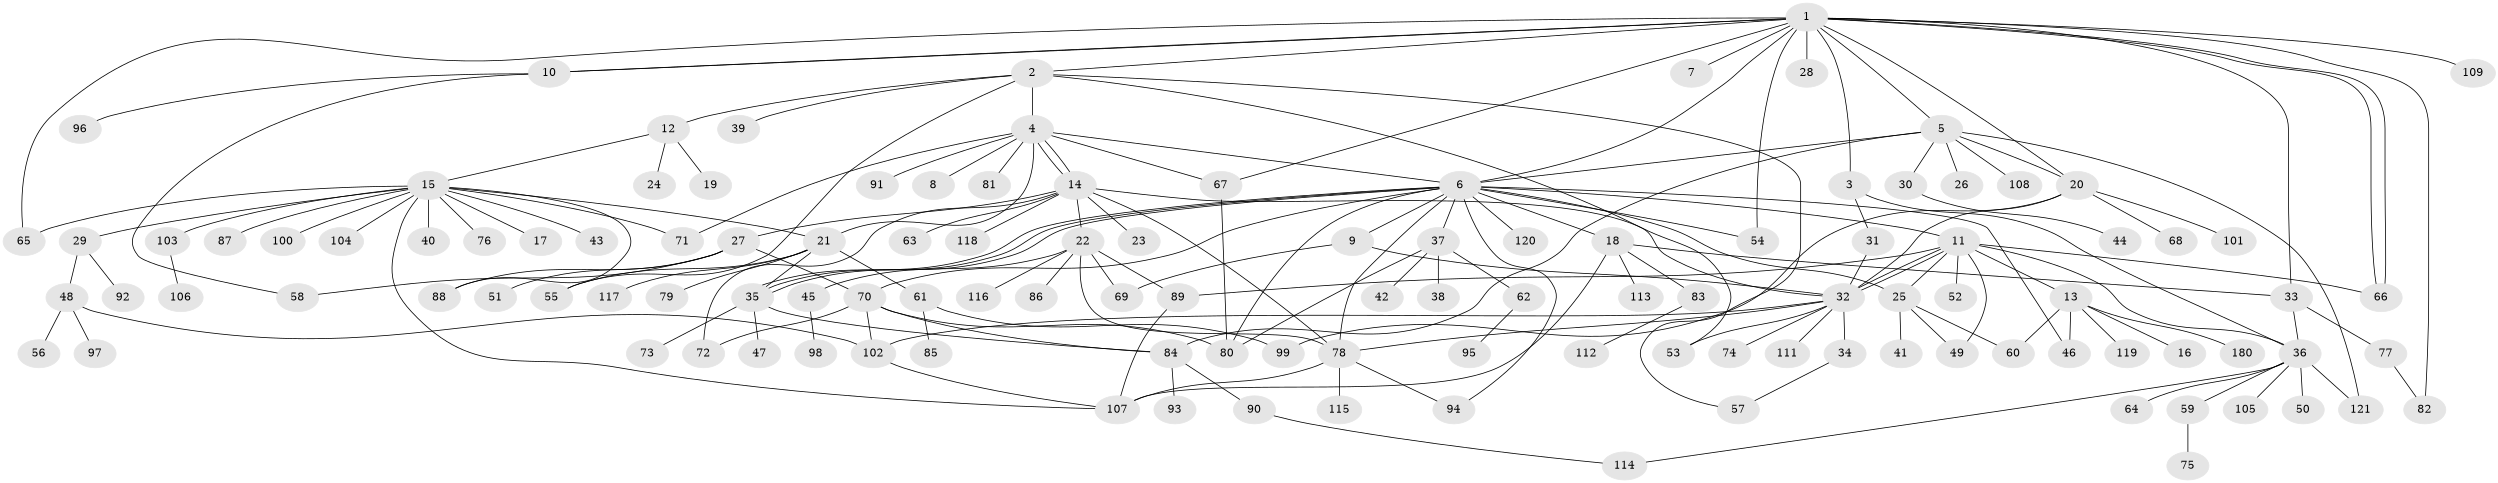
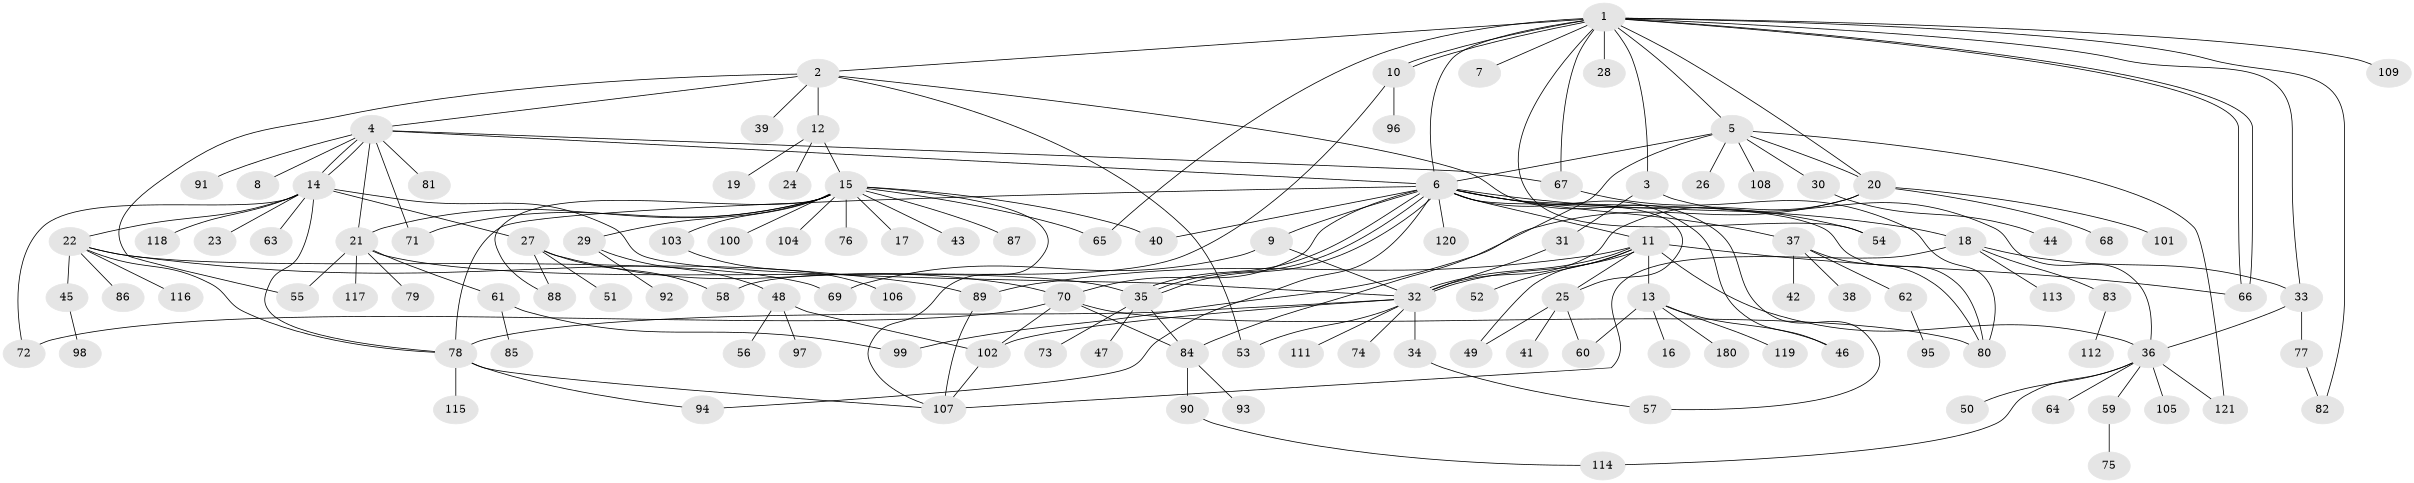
none -> (1297, 213)
